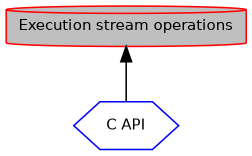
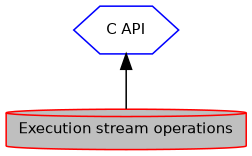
(126, 82) -> (126, 89)
